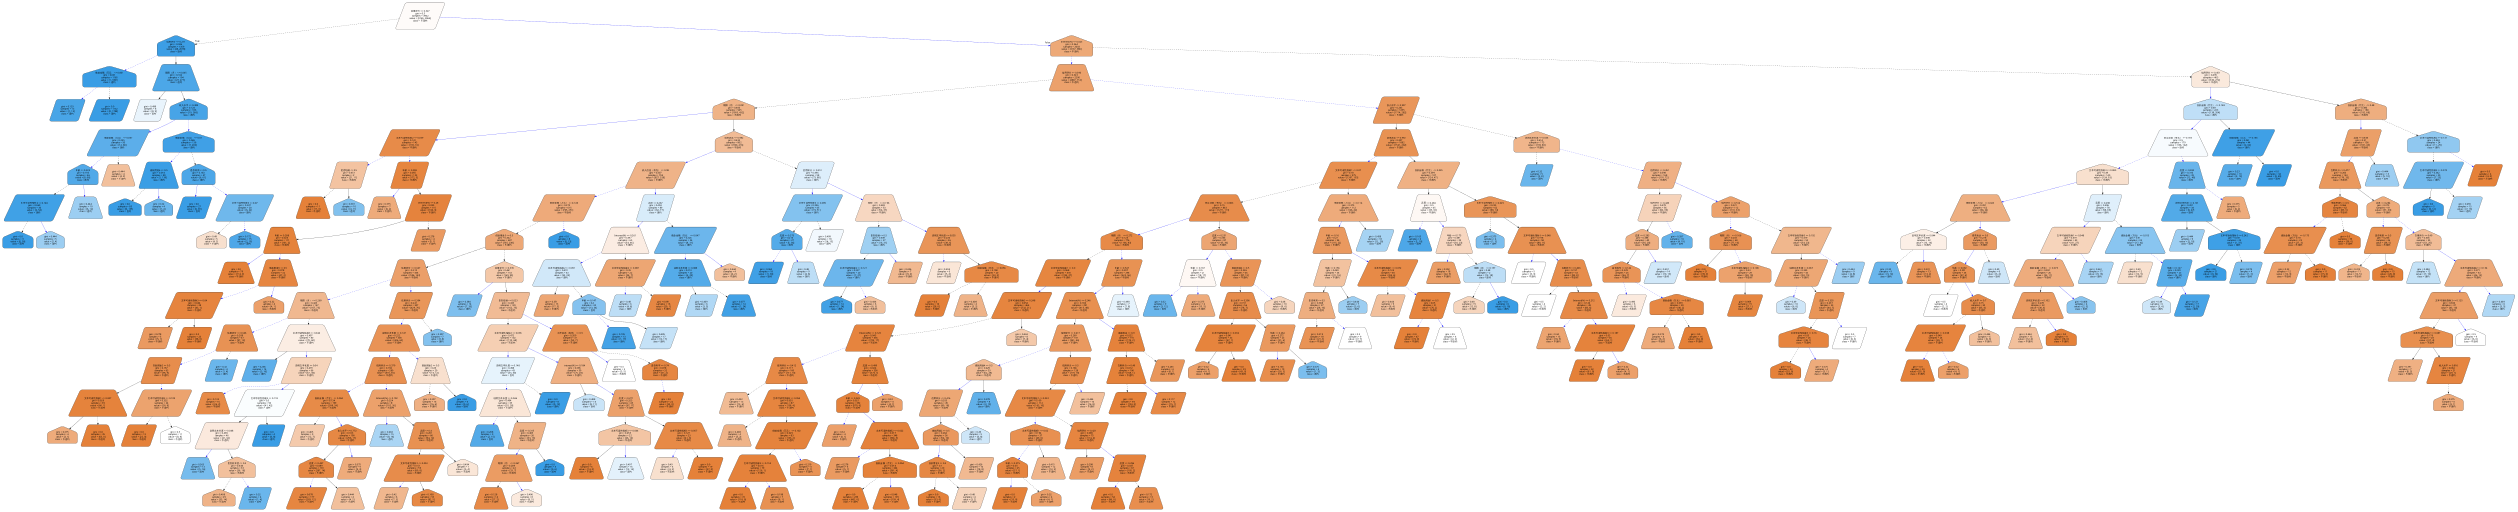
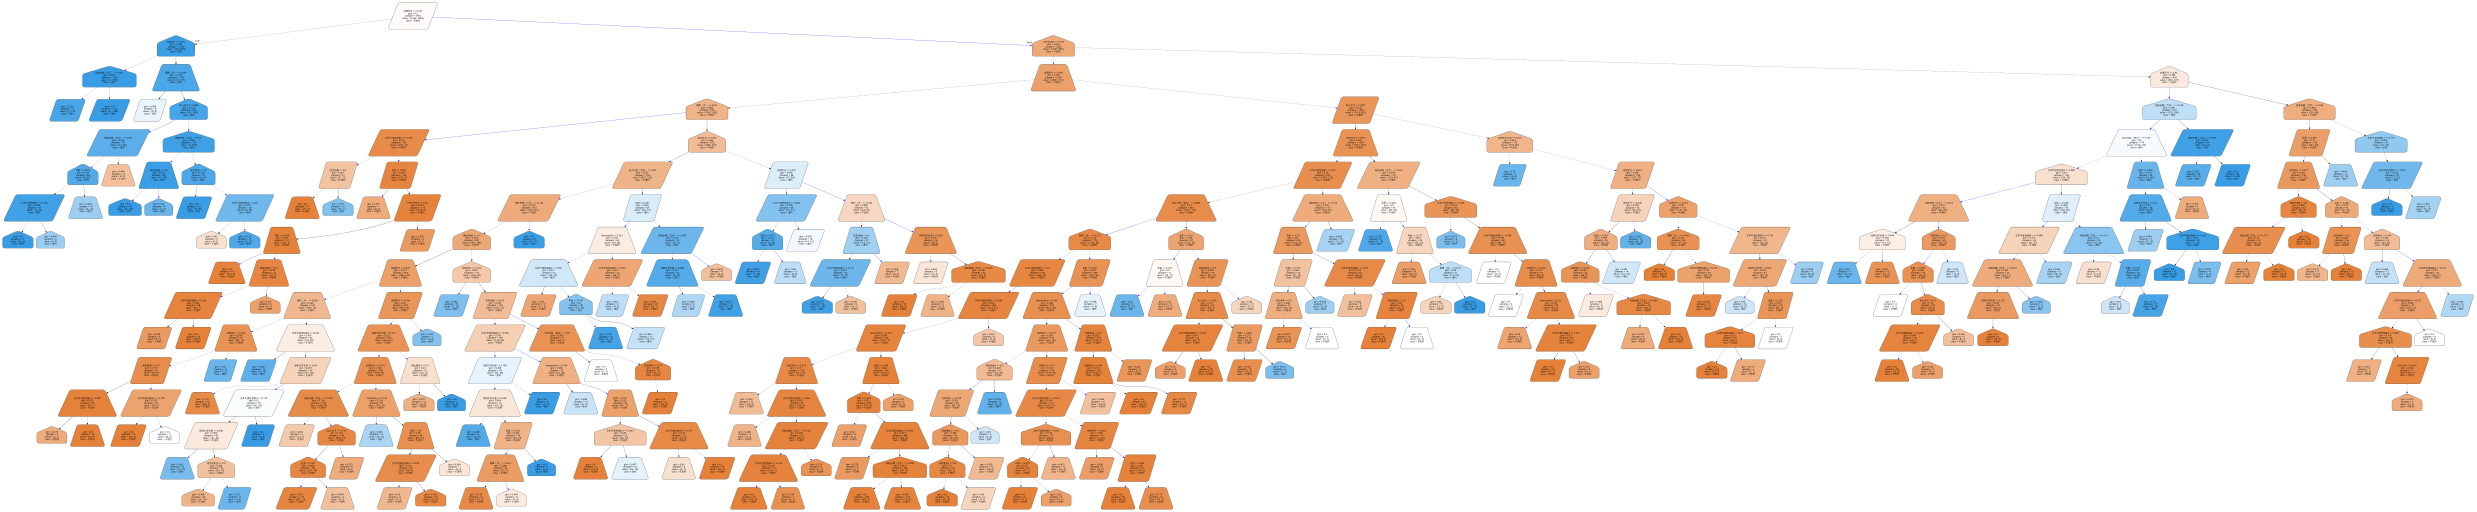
(2485, 175) -> none
(2025, 338) -> none
(589, 403) -> (581, 403)
